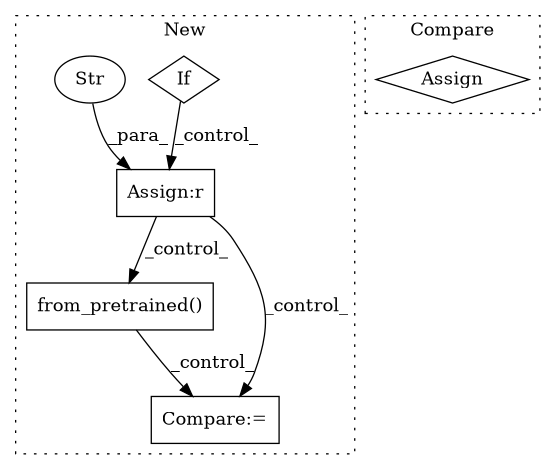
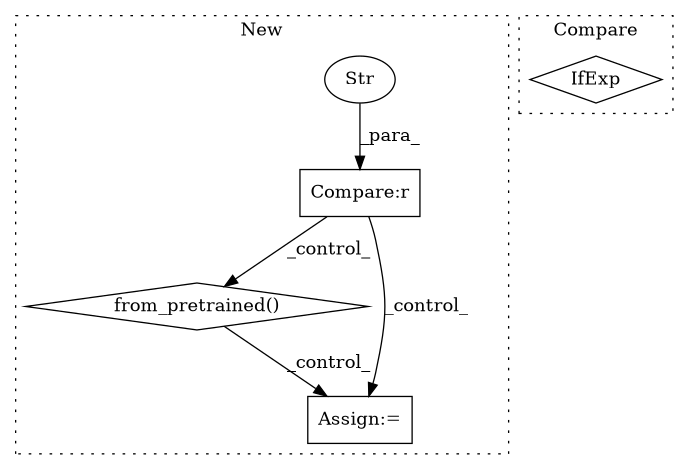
(184, 80) -> none
(453, 80) -> (596, 80)
(166, 193) -> (360, 193)
(120, 306) -> (197, 306)
(215, 420) -> (360, 420)
